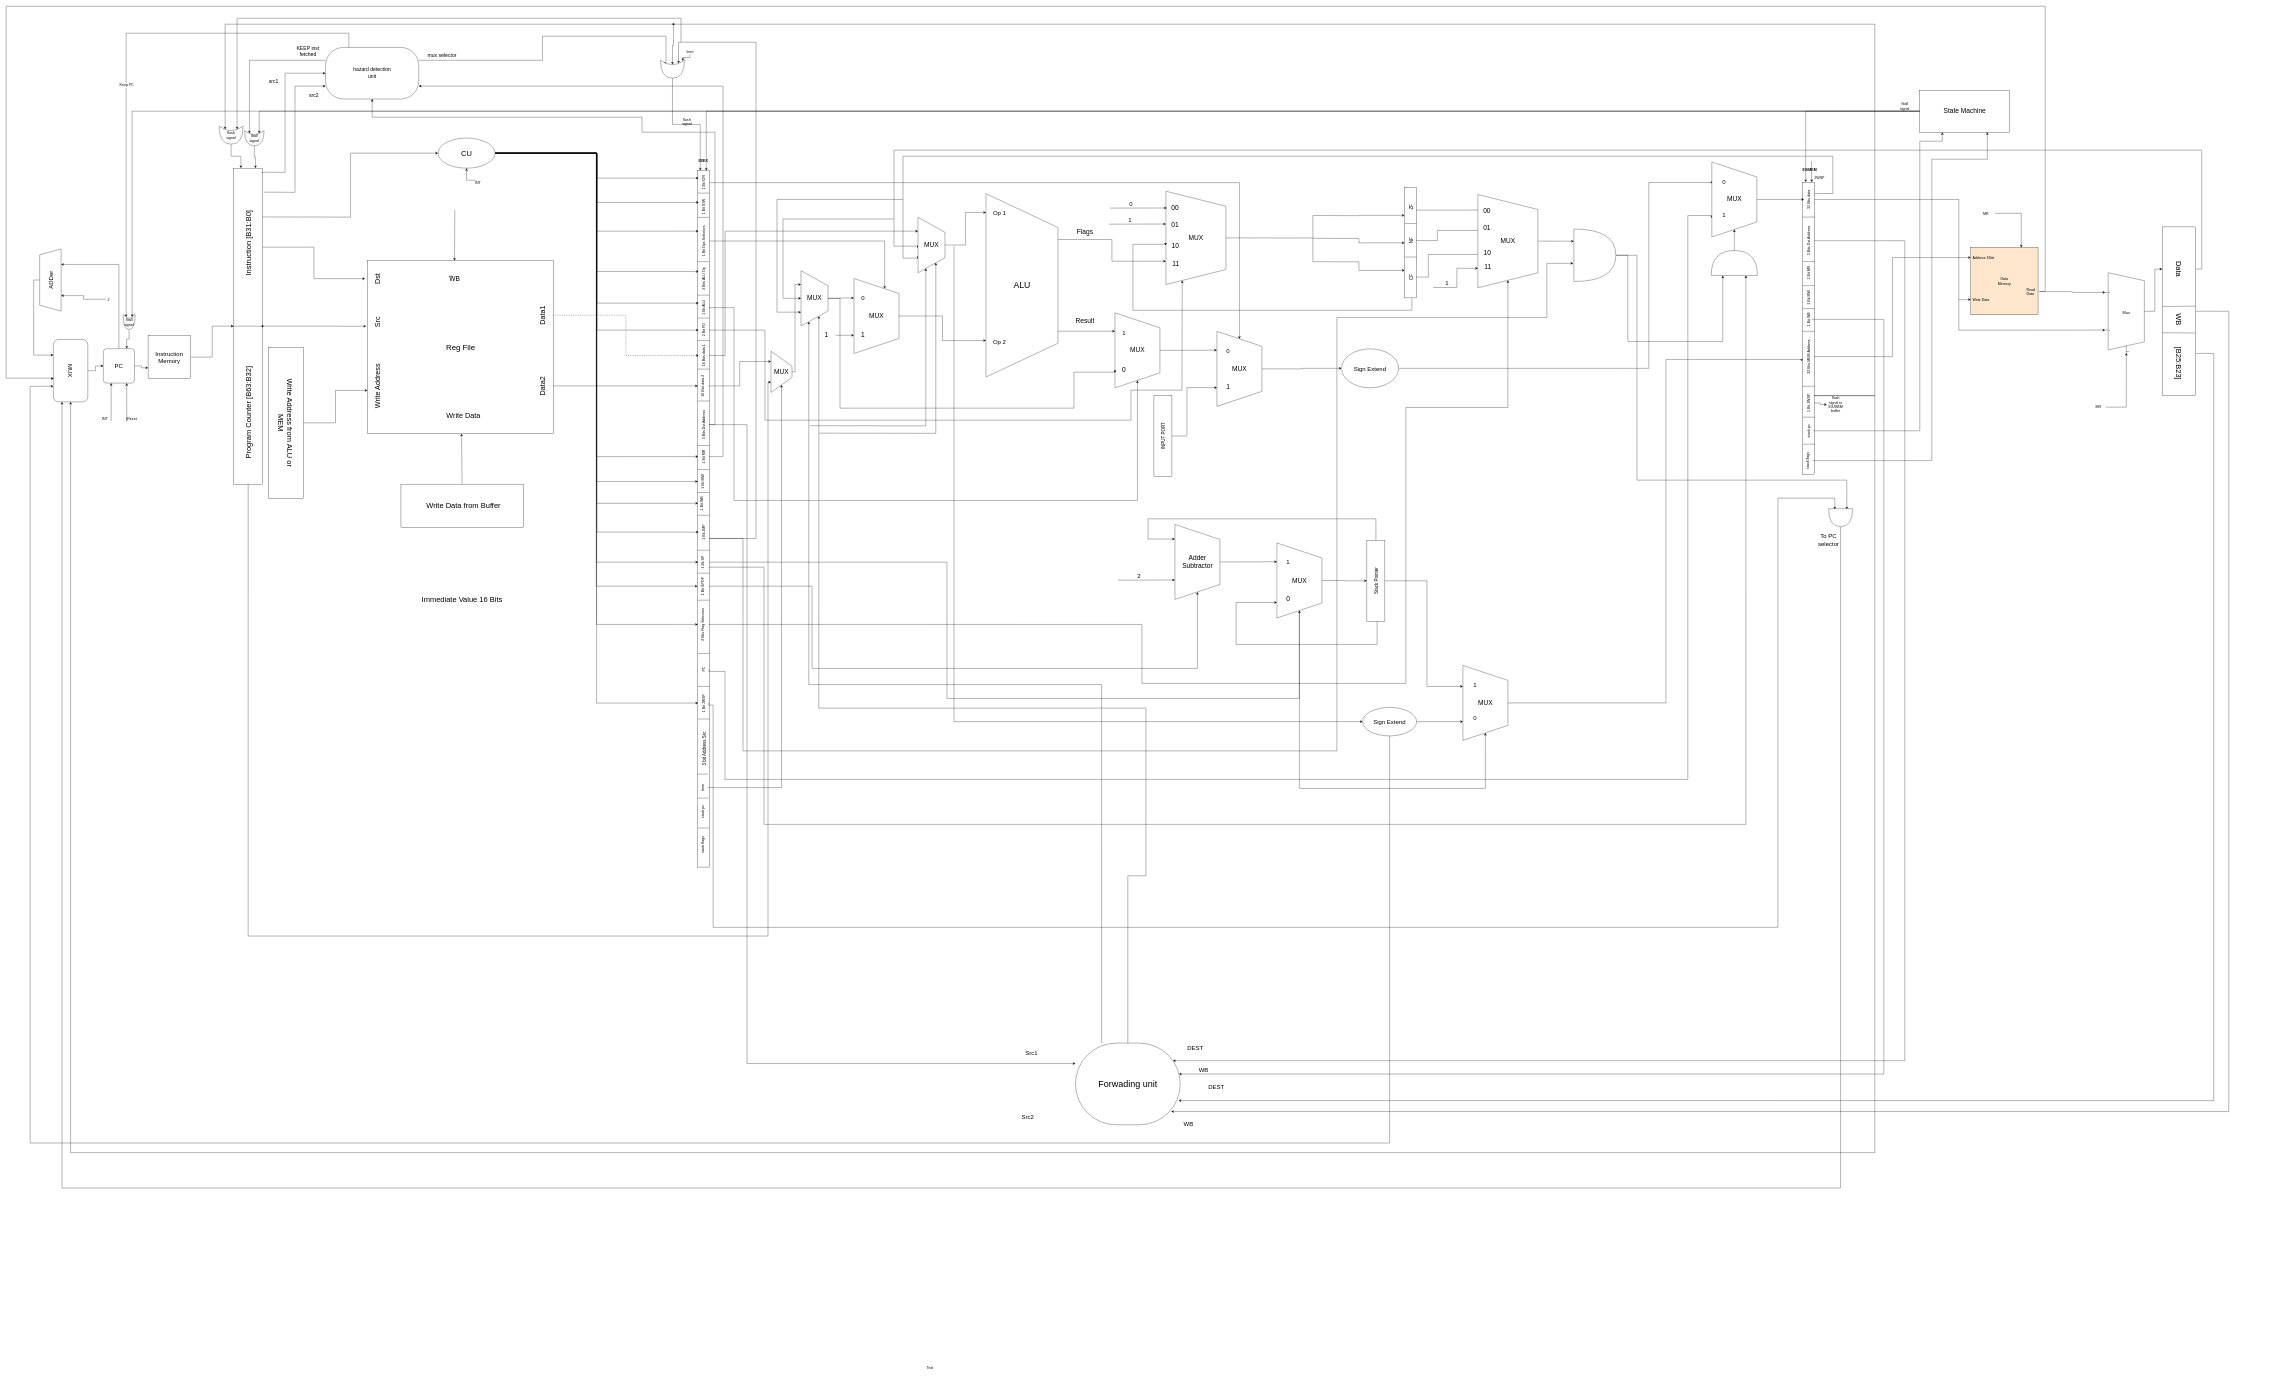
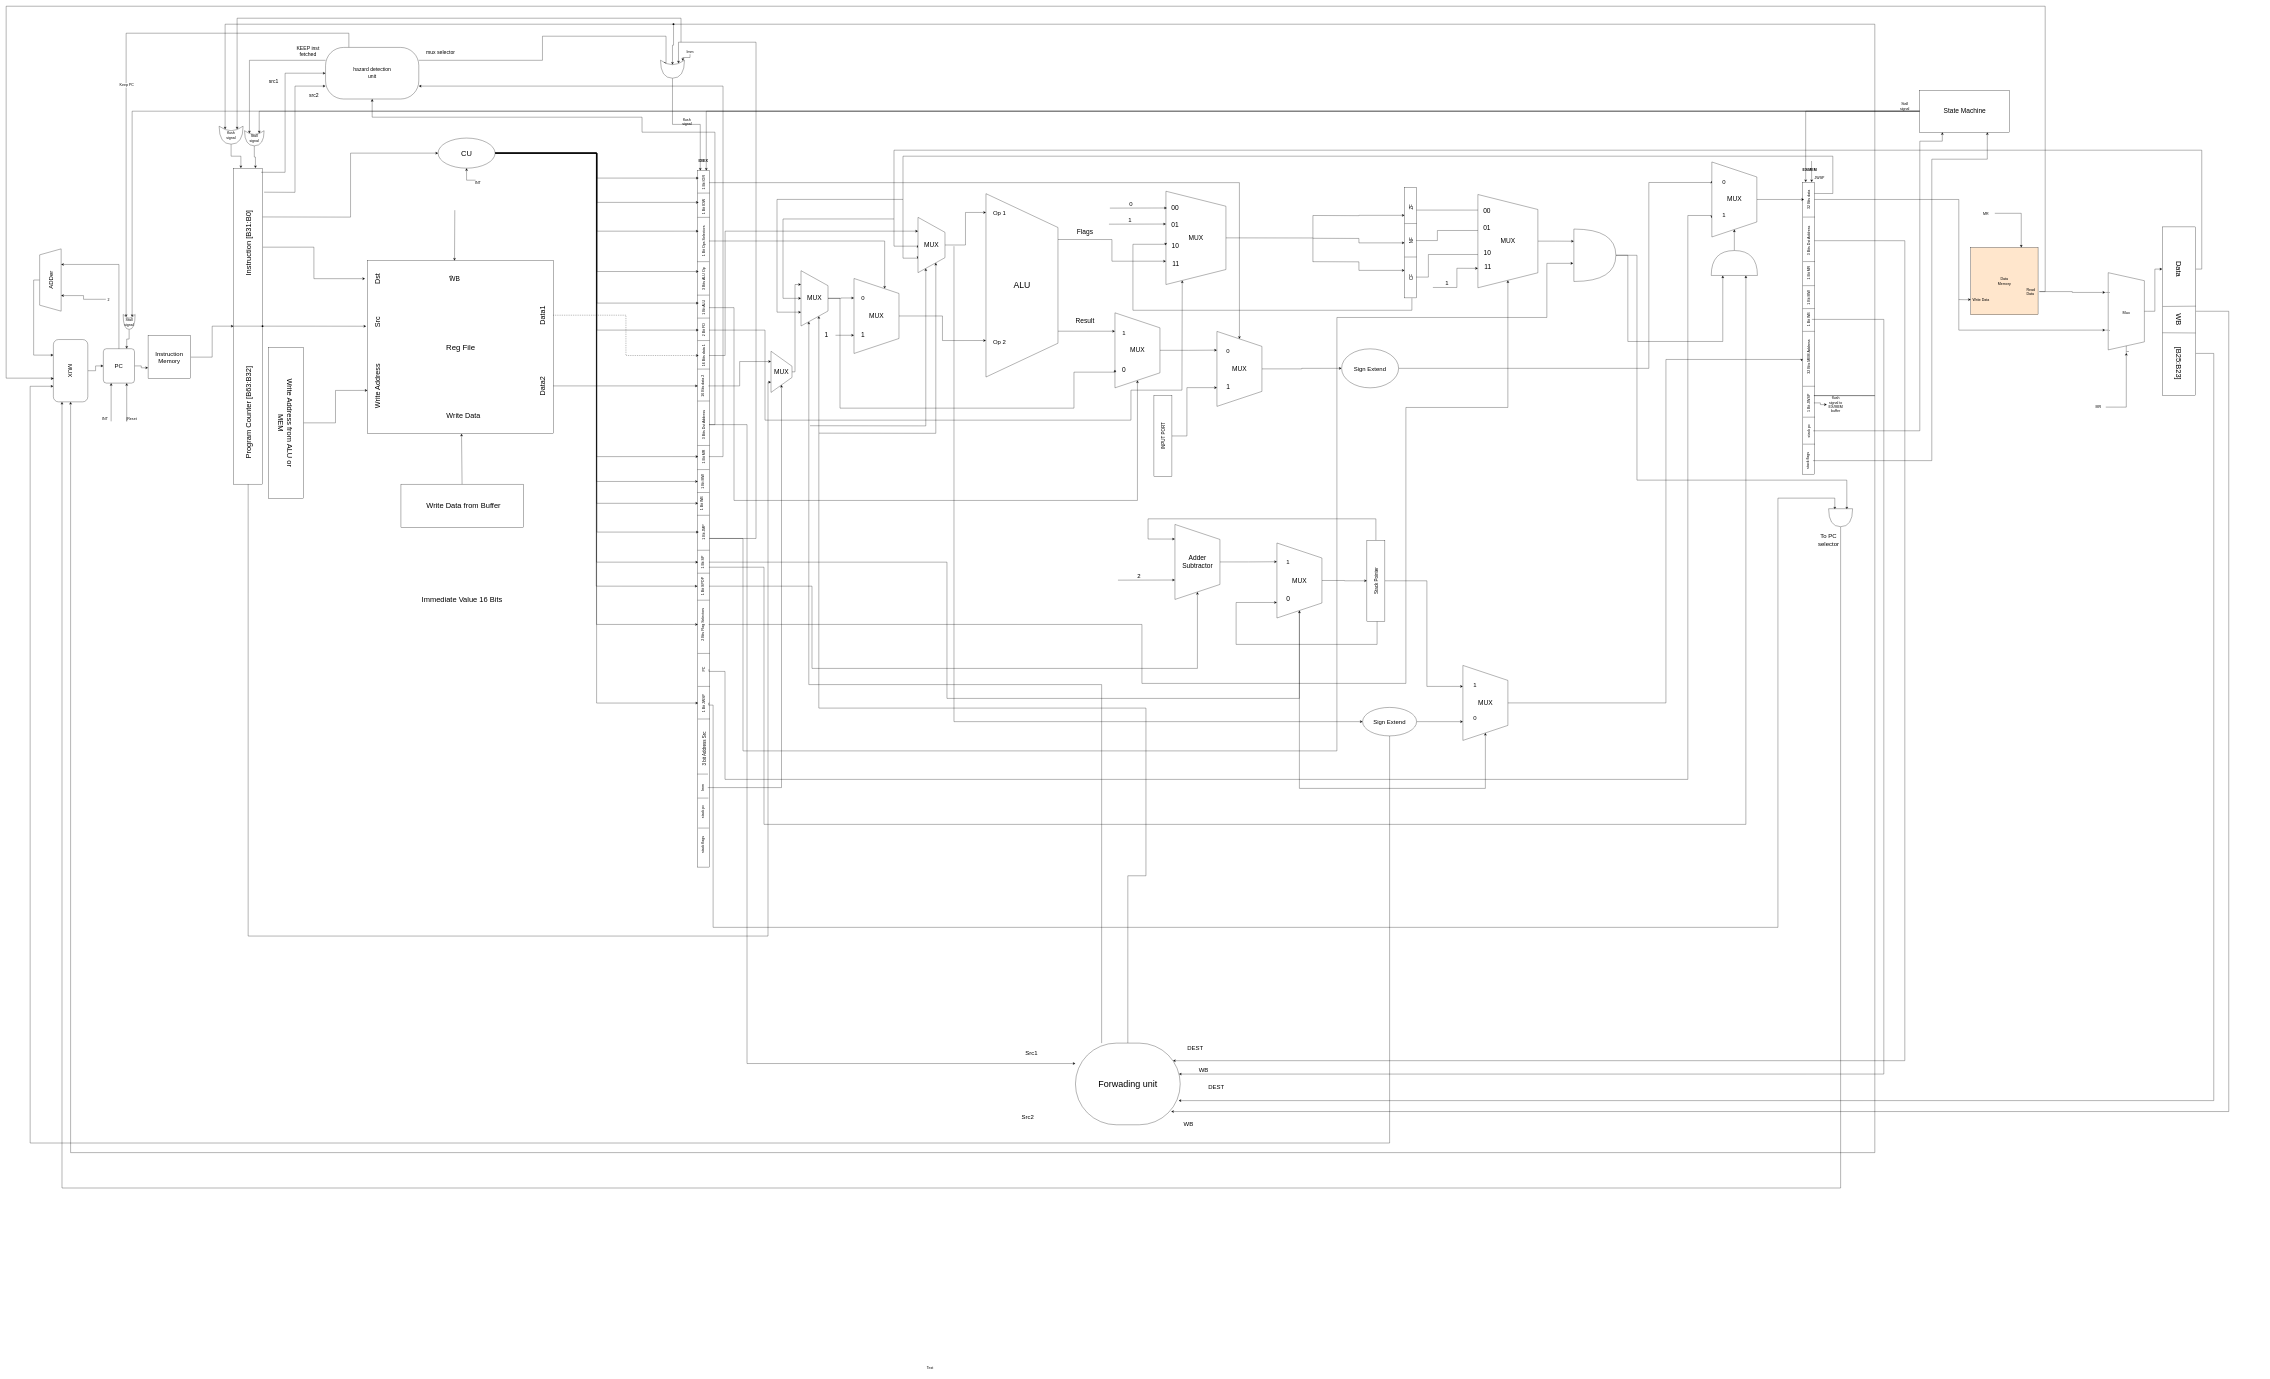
(442, 55) -> (441, 52)
(1967, 258) -> none
(1995, 258) -> none
